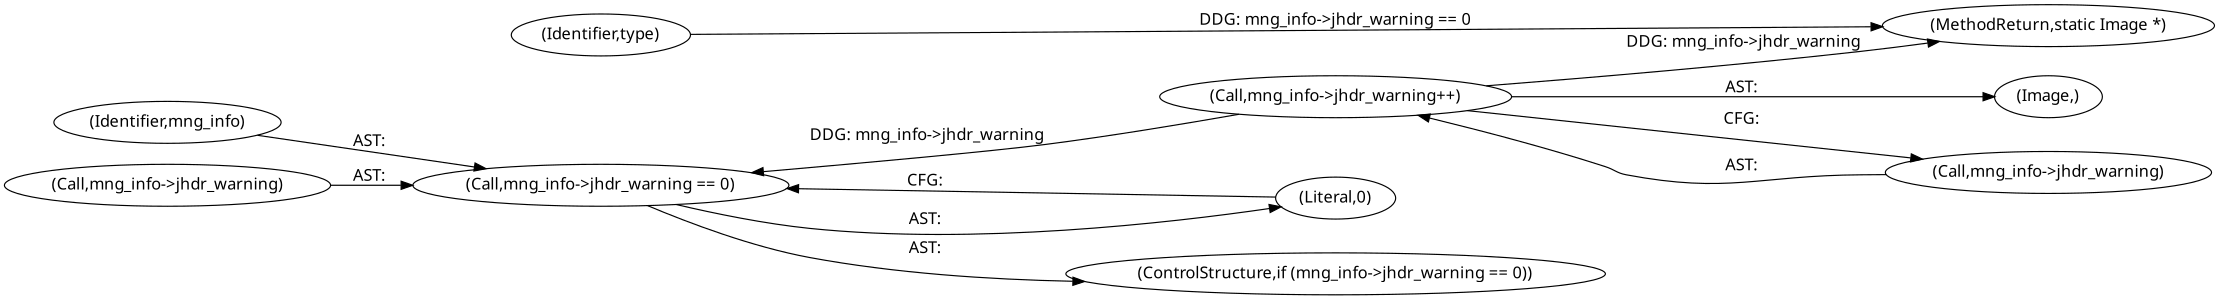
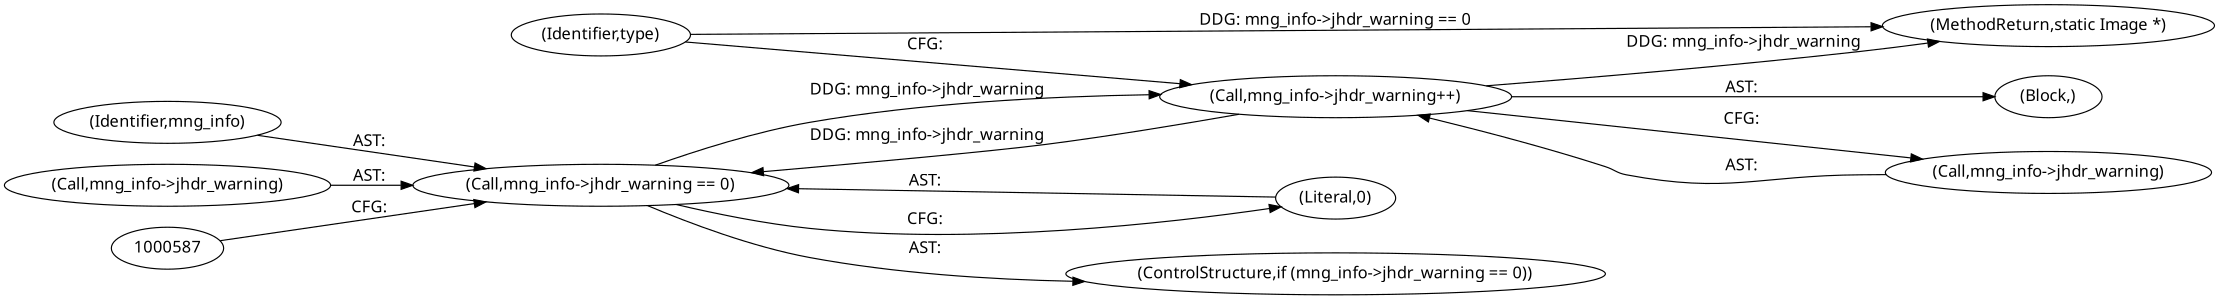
none -> (933, 63)
(2048, 97) -> (2048, 97)
none -> (899, 110)
(927, 181) -> (927, 181)
(927, 220) -> (927, 220)
none -> (167, 248)
